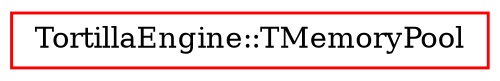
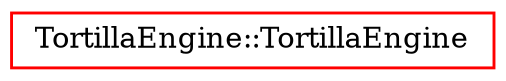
(250, 40) -> (253, 40)
